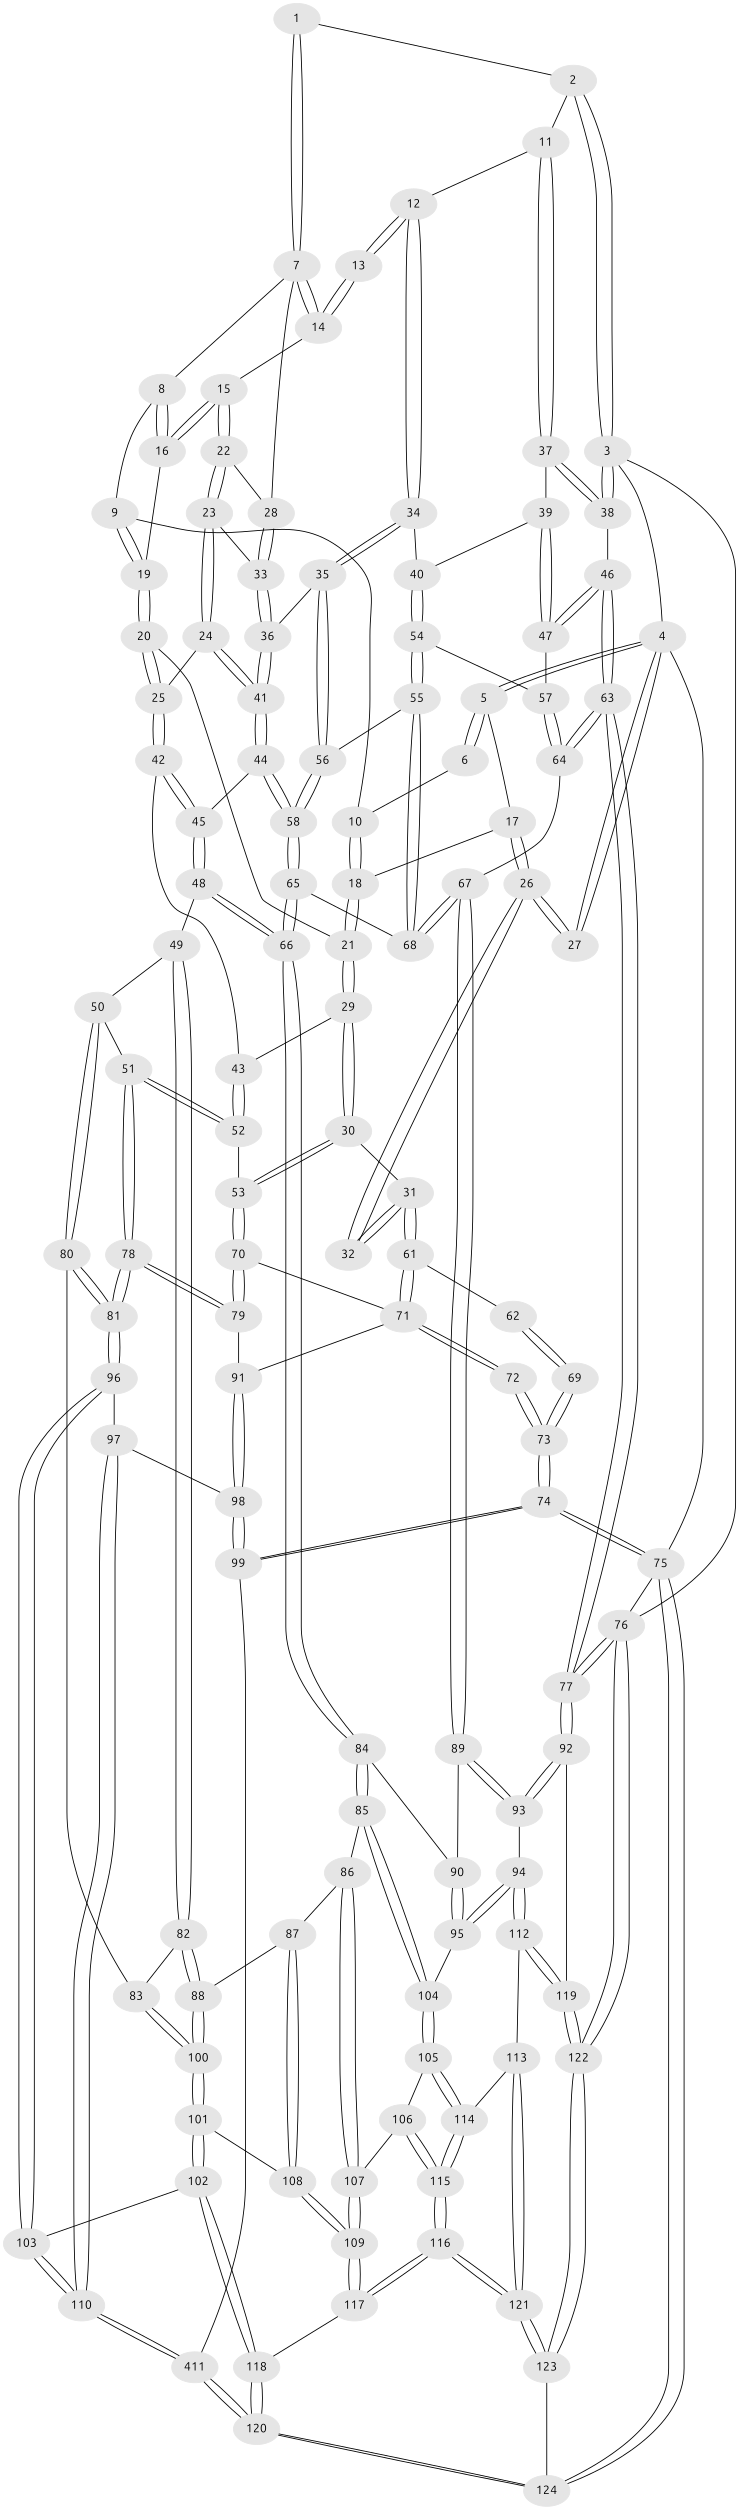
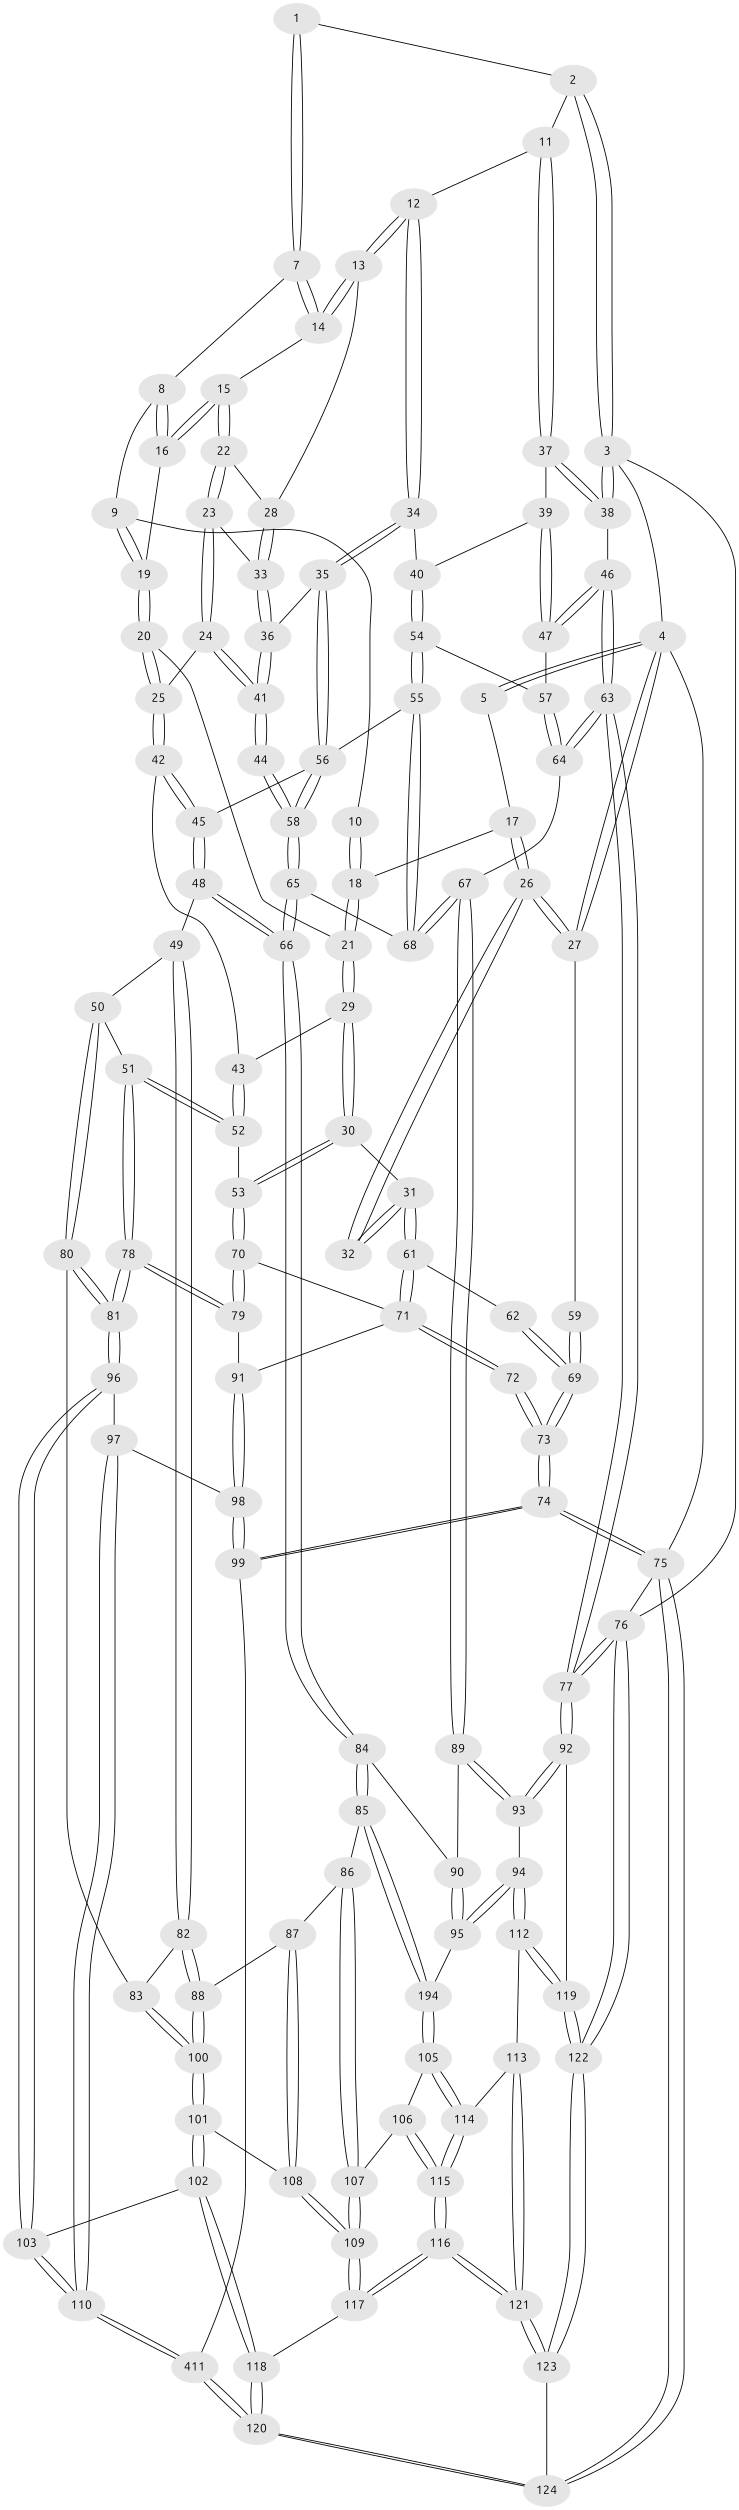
(279, 389) -> (331, 394)
(465, 760) -> none
(231, 790) -> (261, 791)
none -> (575, 1317)
(428, 1996) -> (428, 1996)
